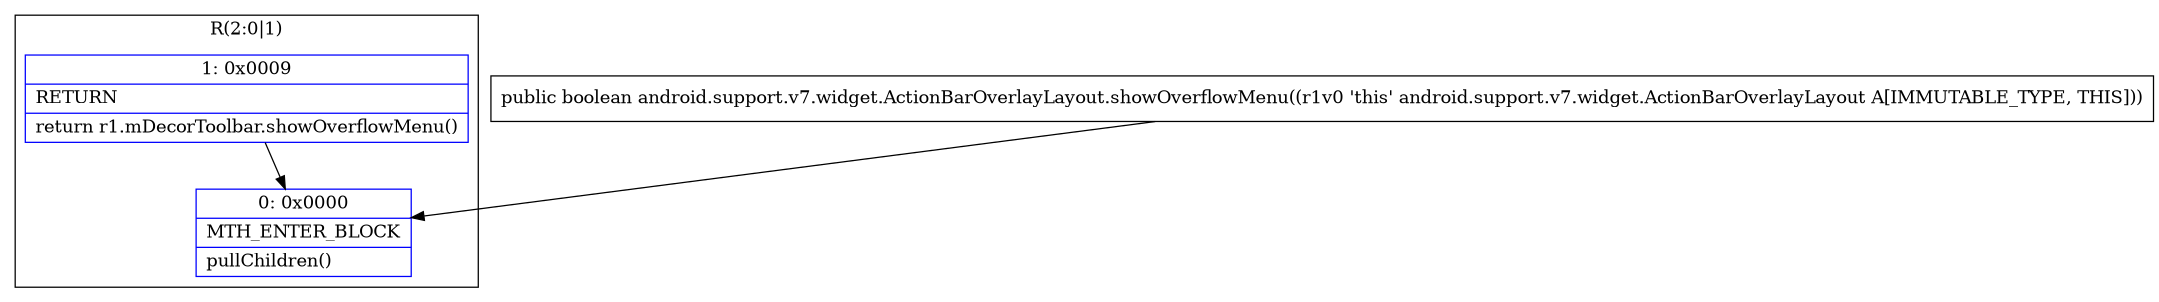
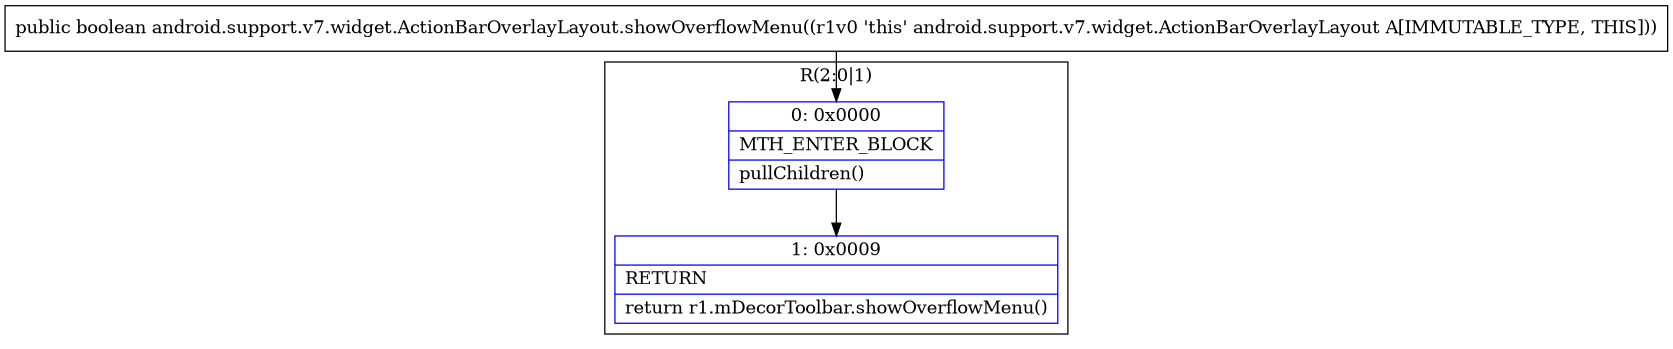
(273, 160) -> (836, 206)
